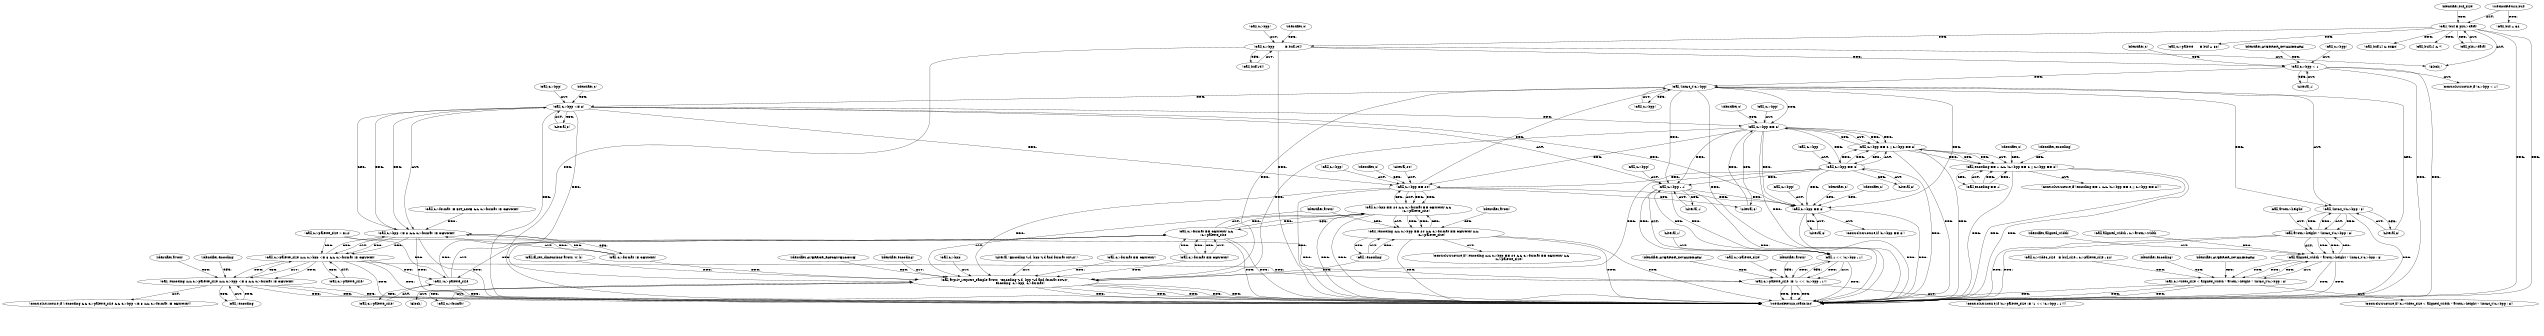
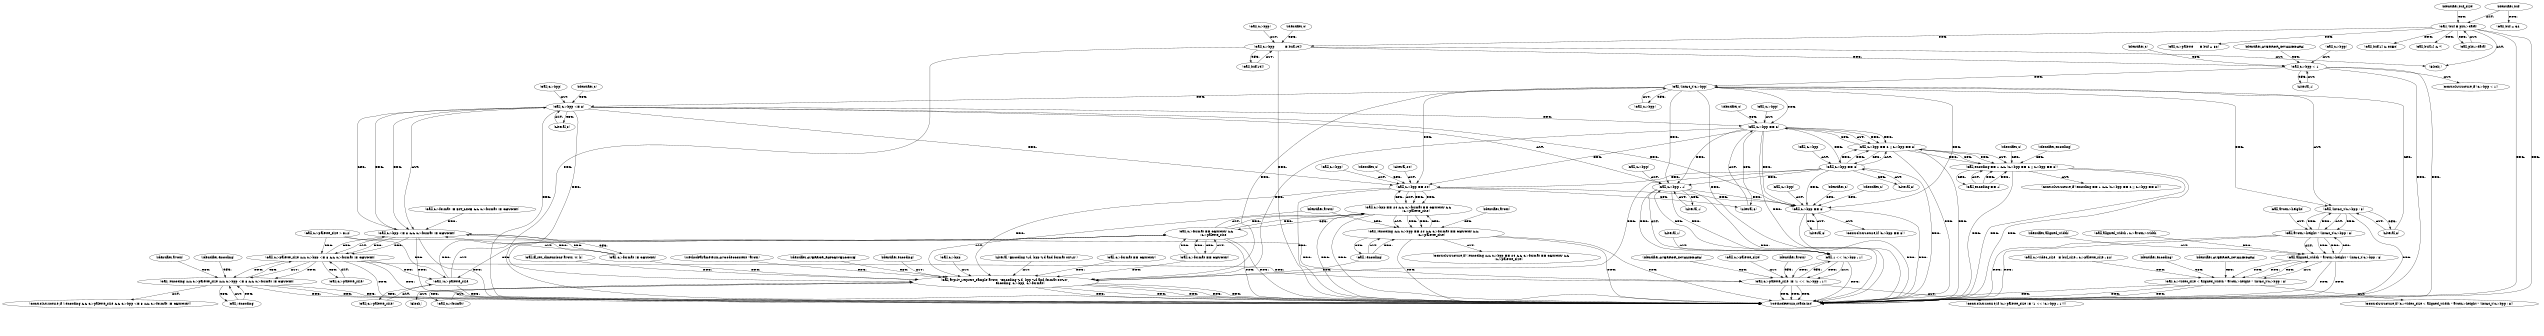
(2509, 7) -> (2509, 7)
(1540, 126) -> (1439, 96)
(1734, 167) -> (1734, 167)
none -> (722, 258)
